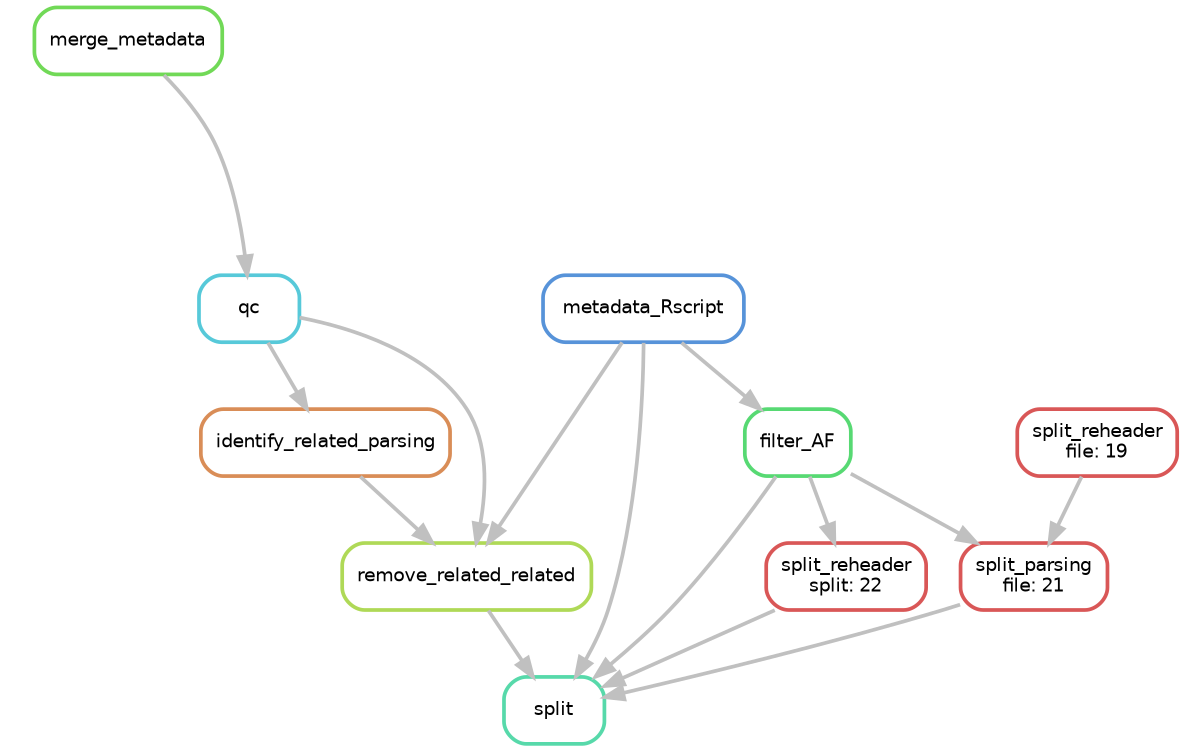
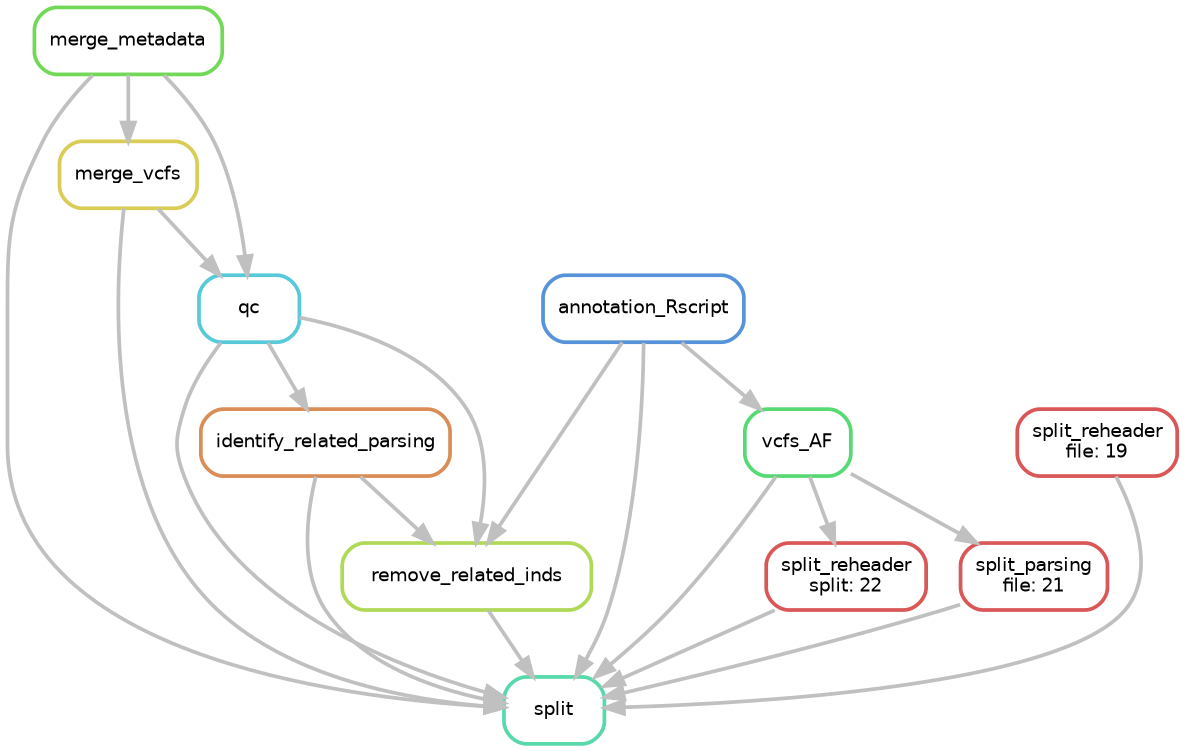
none -> (128, 175)
(643, 309) -> (643, 309)
(798, 443) -> (798, 443)
(1070, 501) -> (952, 677)
none -> (38, 539)
none -> (252, 573)
(467, 577) -> (467, 577)
none -> (326, 611)
